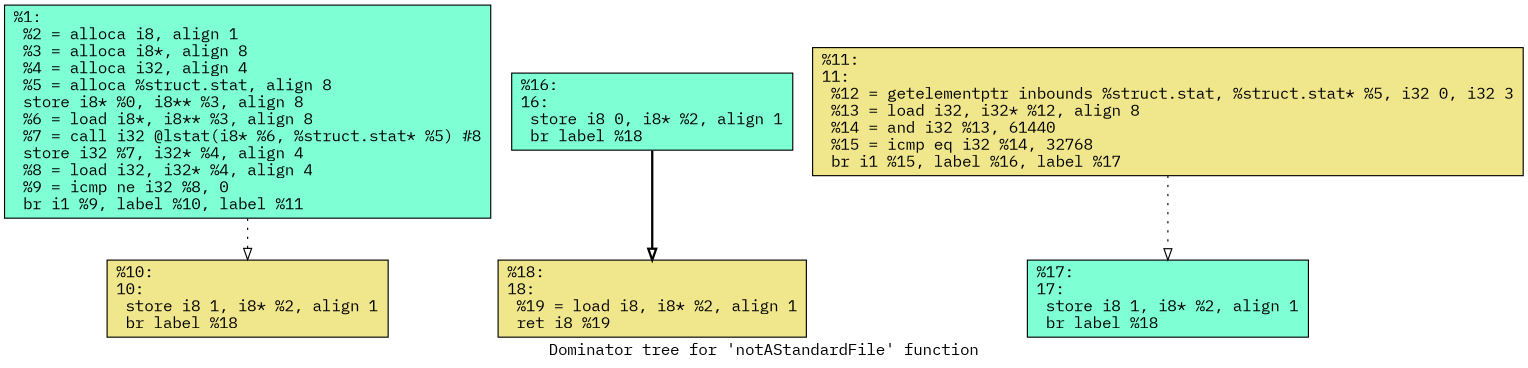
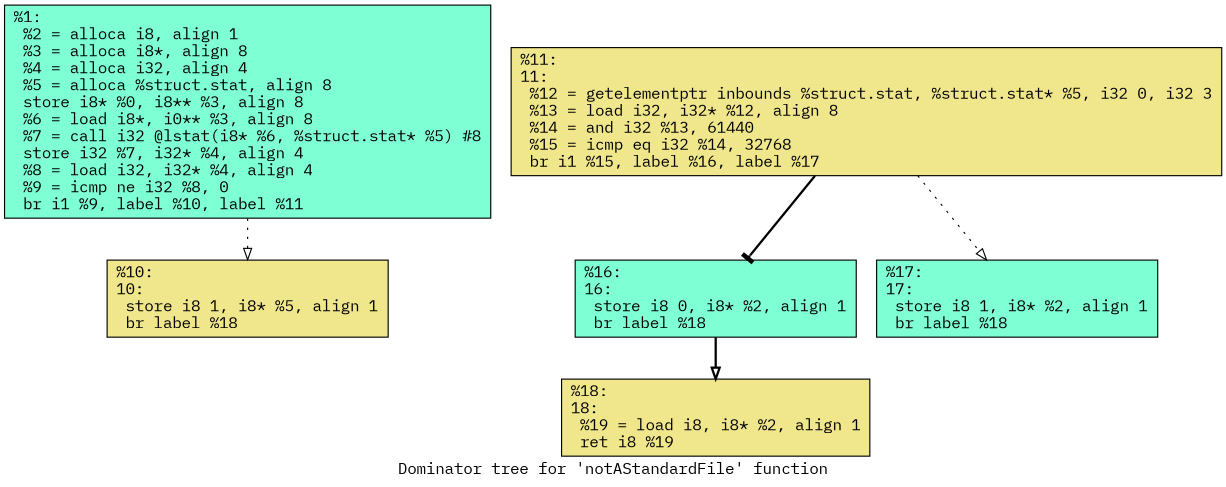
(164, 120) -> (164, 120)
none -> (783, 216)
(248, 307) -> (248, 307)
